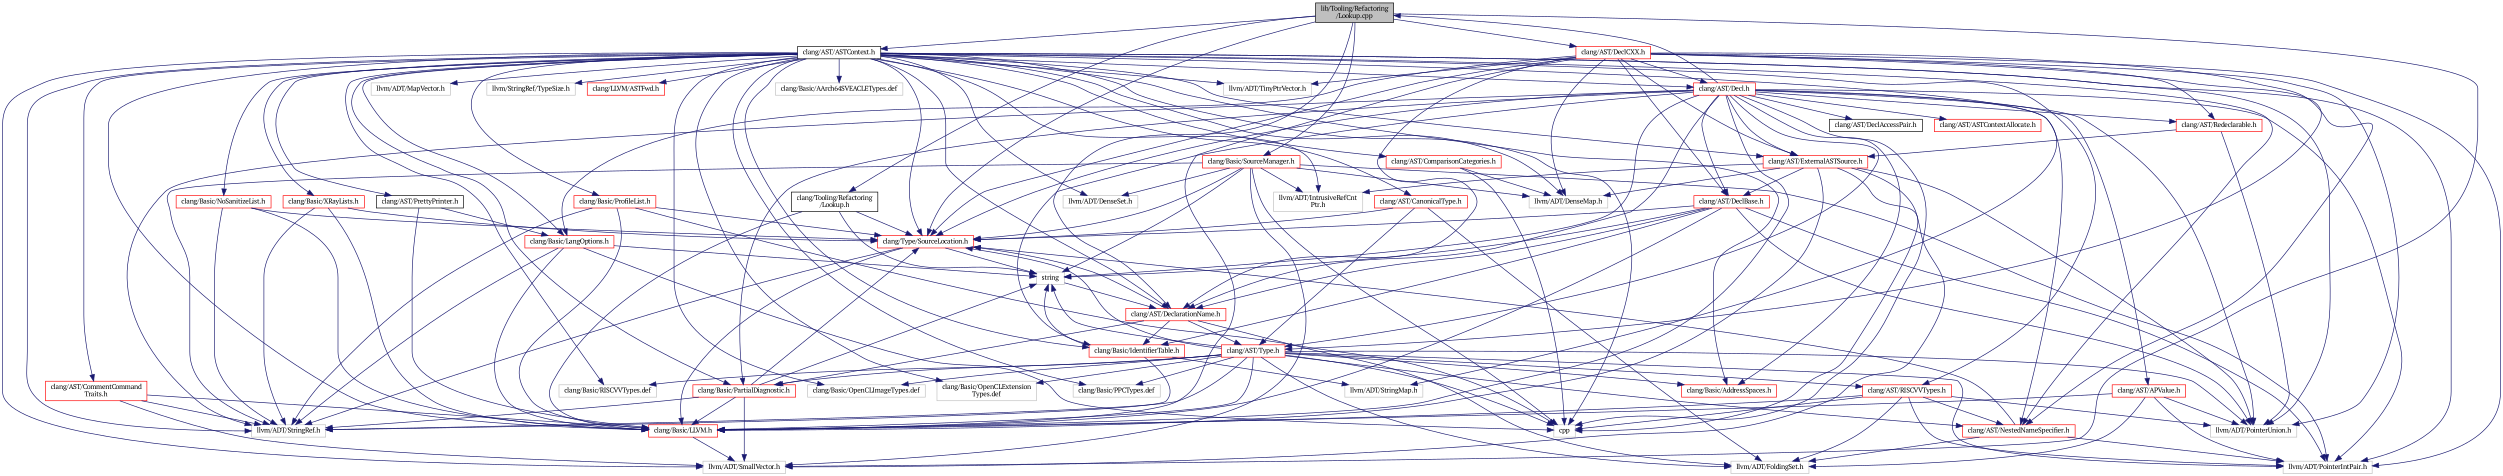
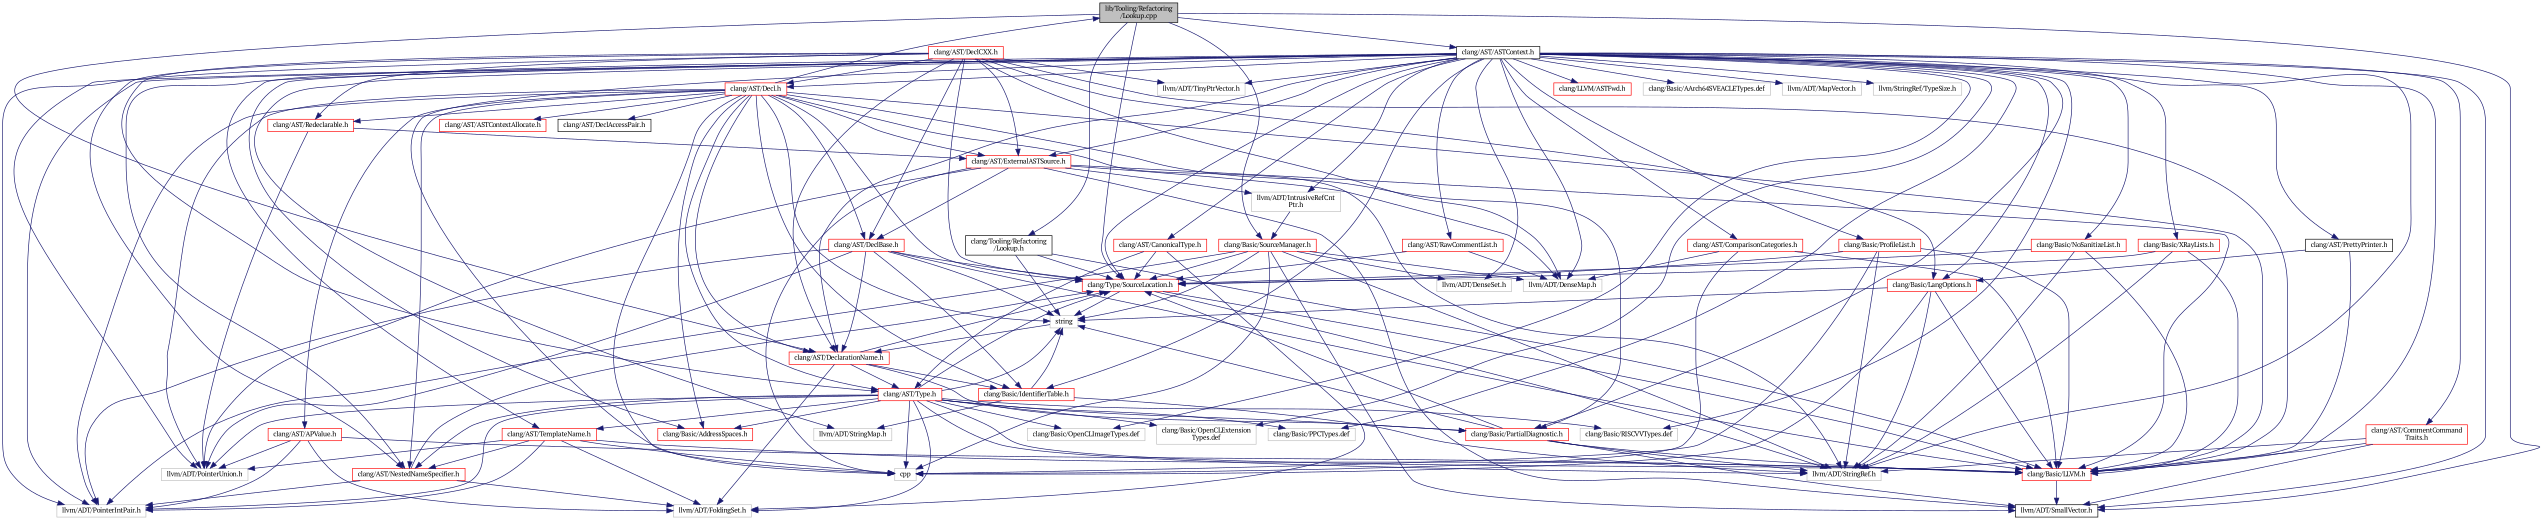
(1482, 32) -> none
(2246, 77) -> none
(1279, 178) -> (1285, 219)
none -> (1453, 245)
none -> (1979, 278)
(1907, 391) -> (549, 435)
(744, 467) -> (2057, 511)
